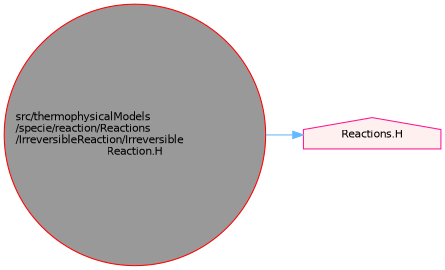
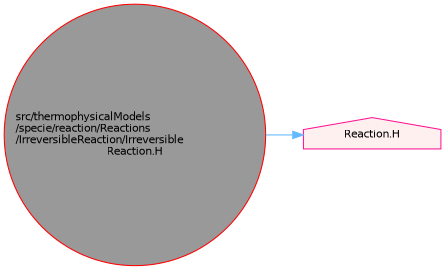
(372, 135) -> (372, 135)
